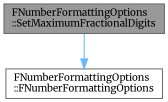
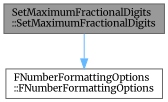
(84, 19) -> (84, 19)
